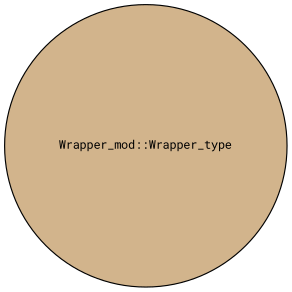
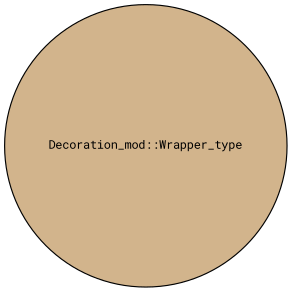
(146, 146) -> (146, 146)
